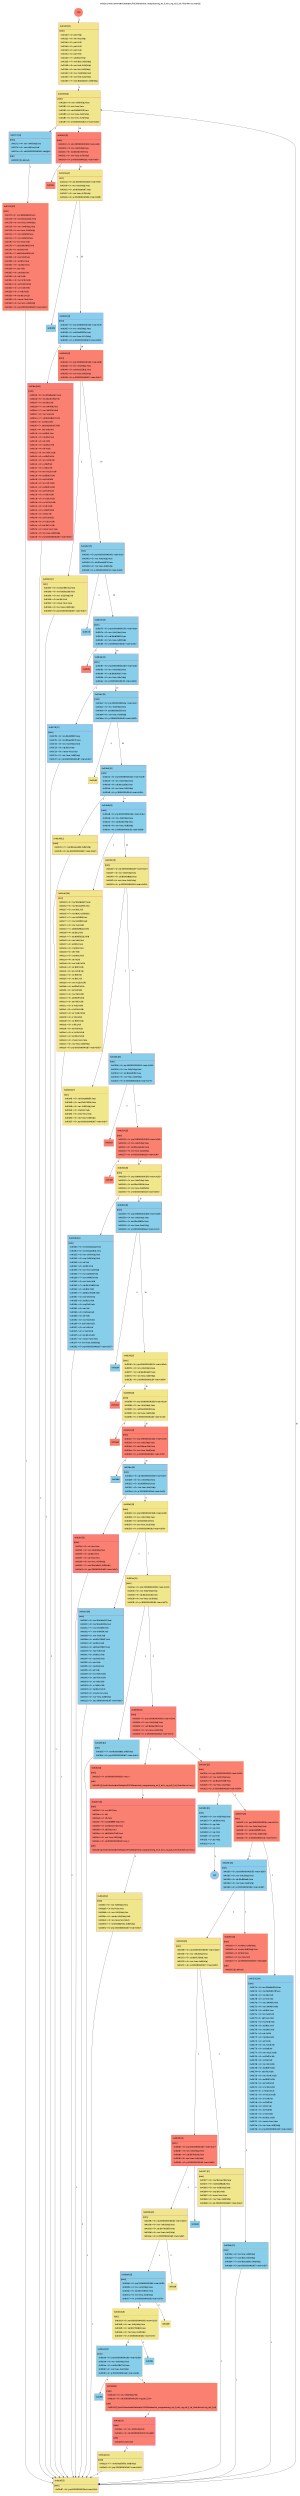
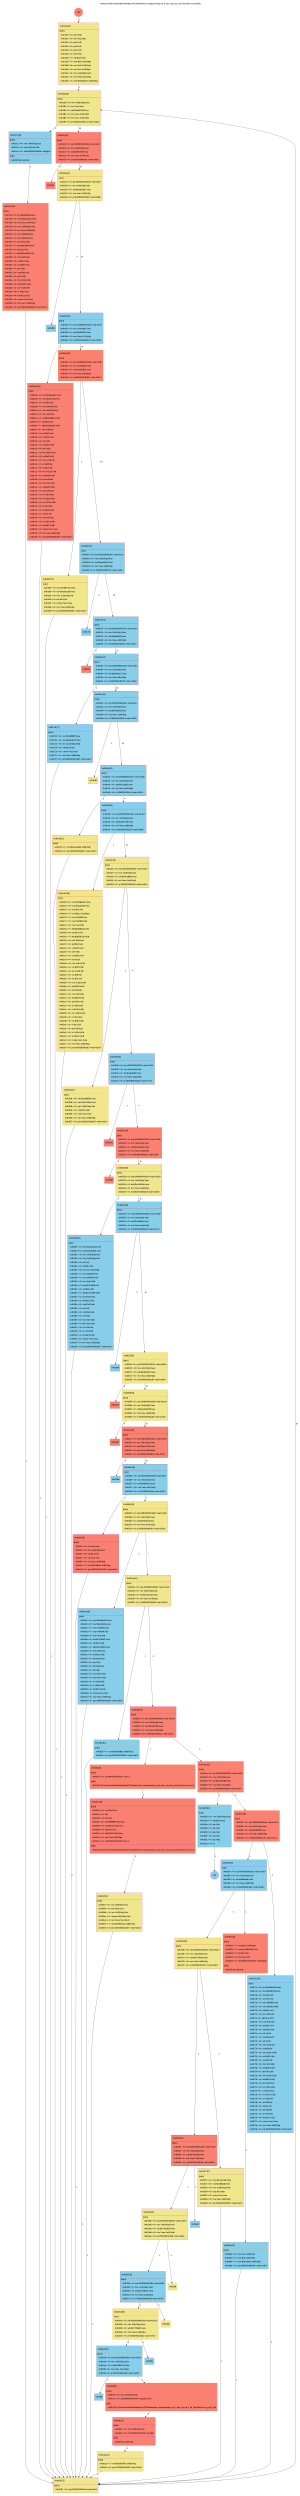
none -> (66, 1800)
